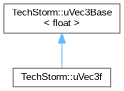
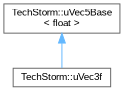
(62, 19) -> (62, 19)
